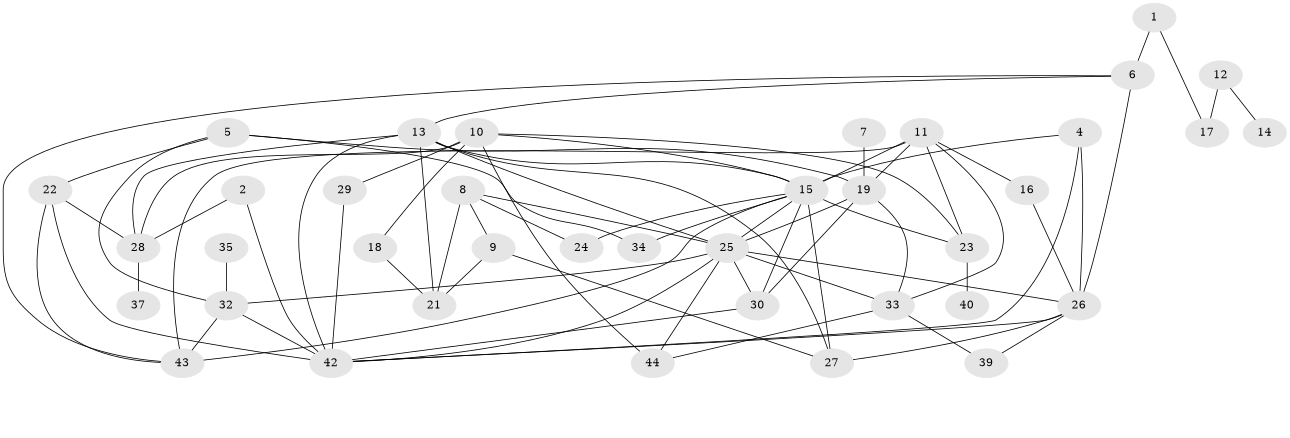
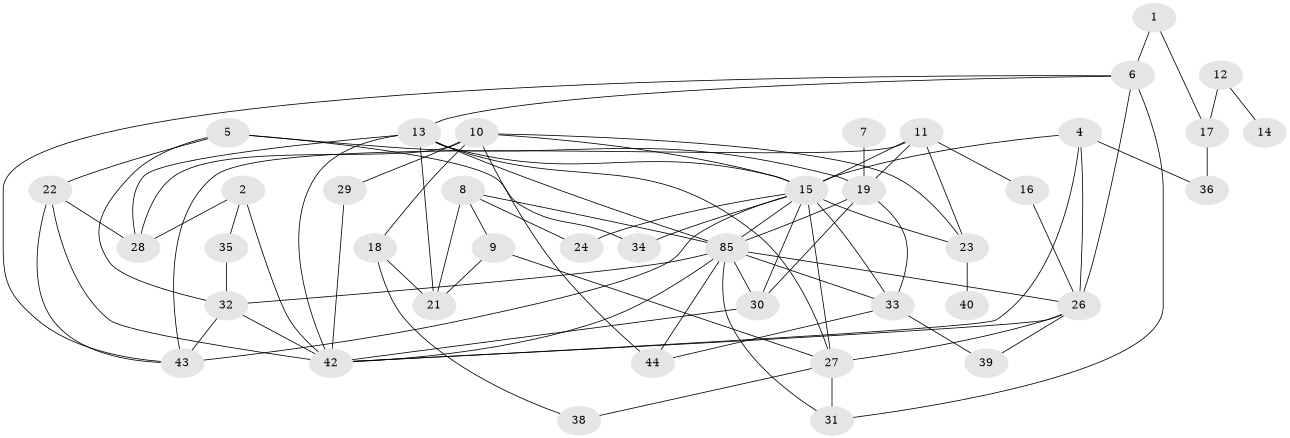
none -> (1207, 190)
none -> (235, 219)
(1003, 237) -> (853, 246)
(727, 248) -> (727, 248)
(138, 306) -> none
none -> (579, 421)
none -> (832, 421)
